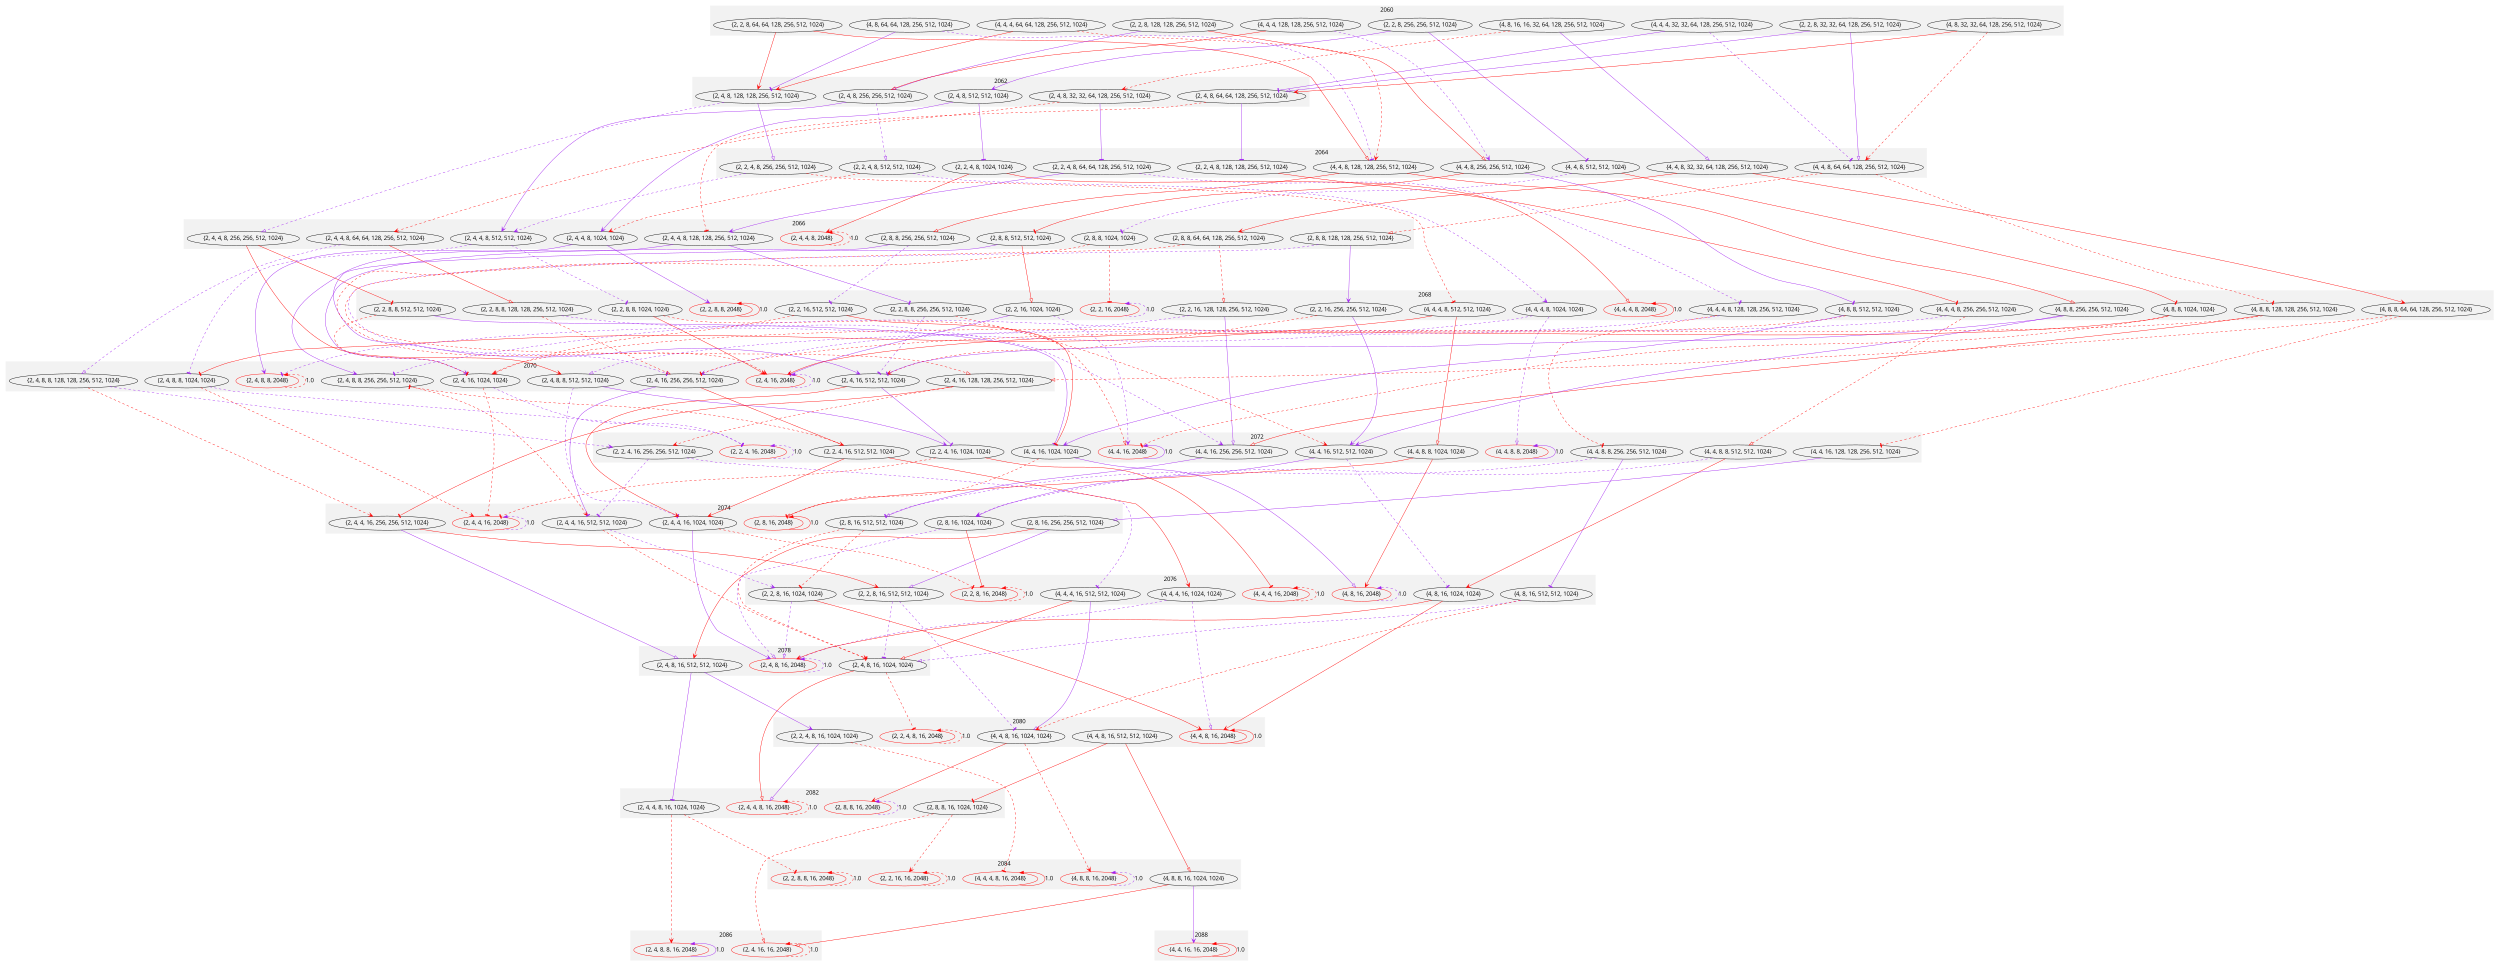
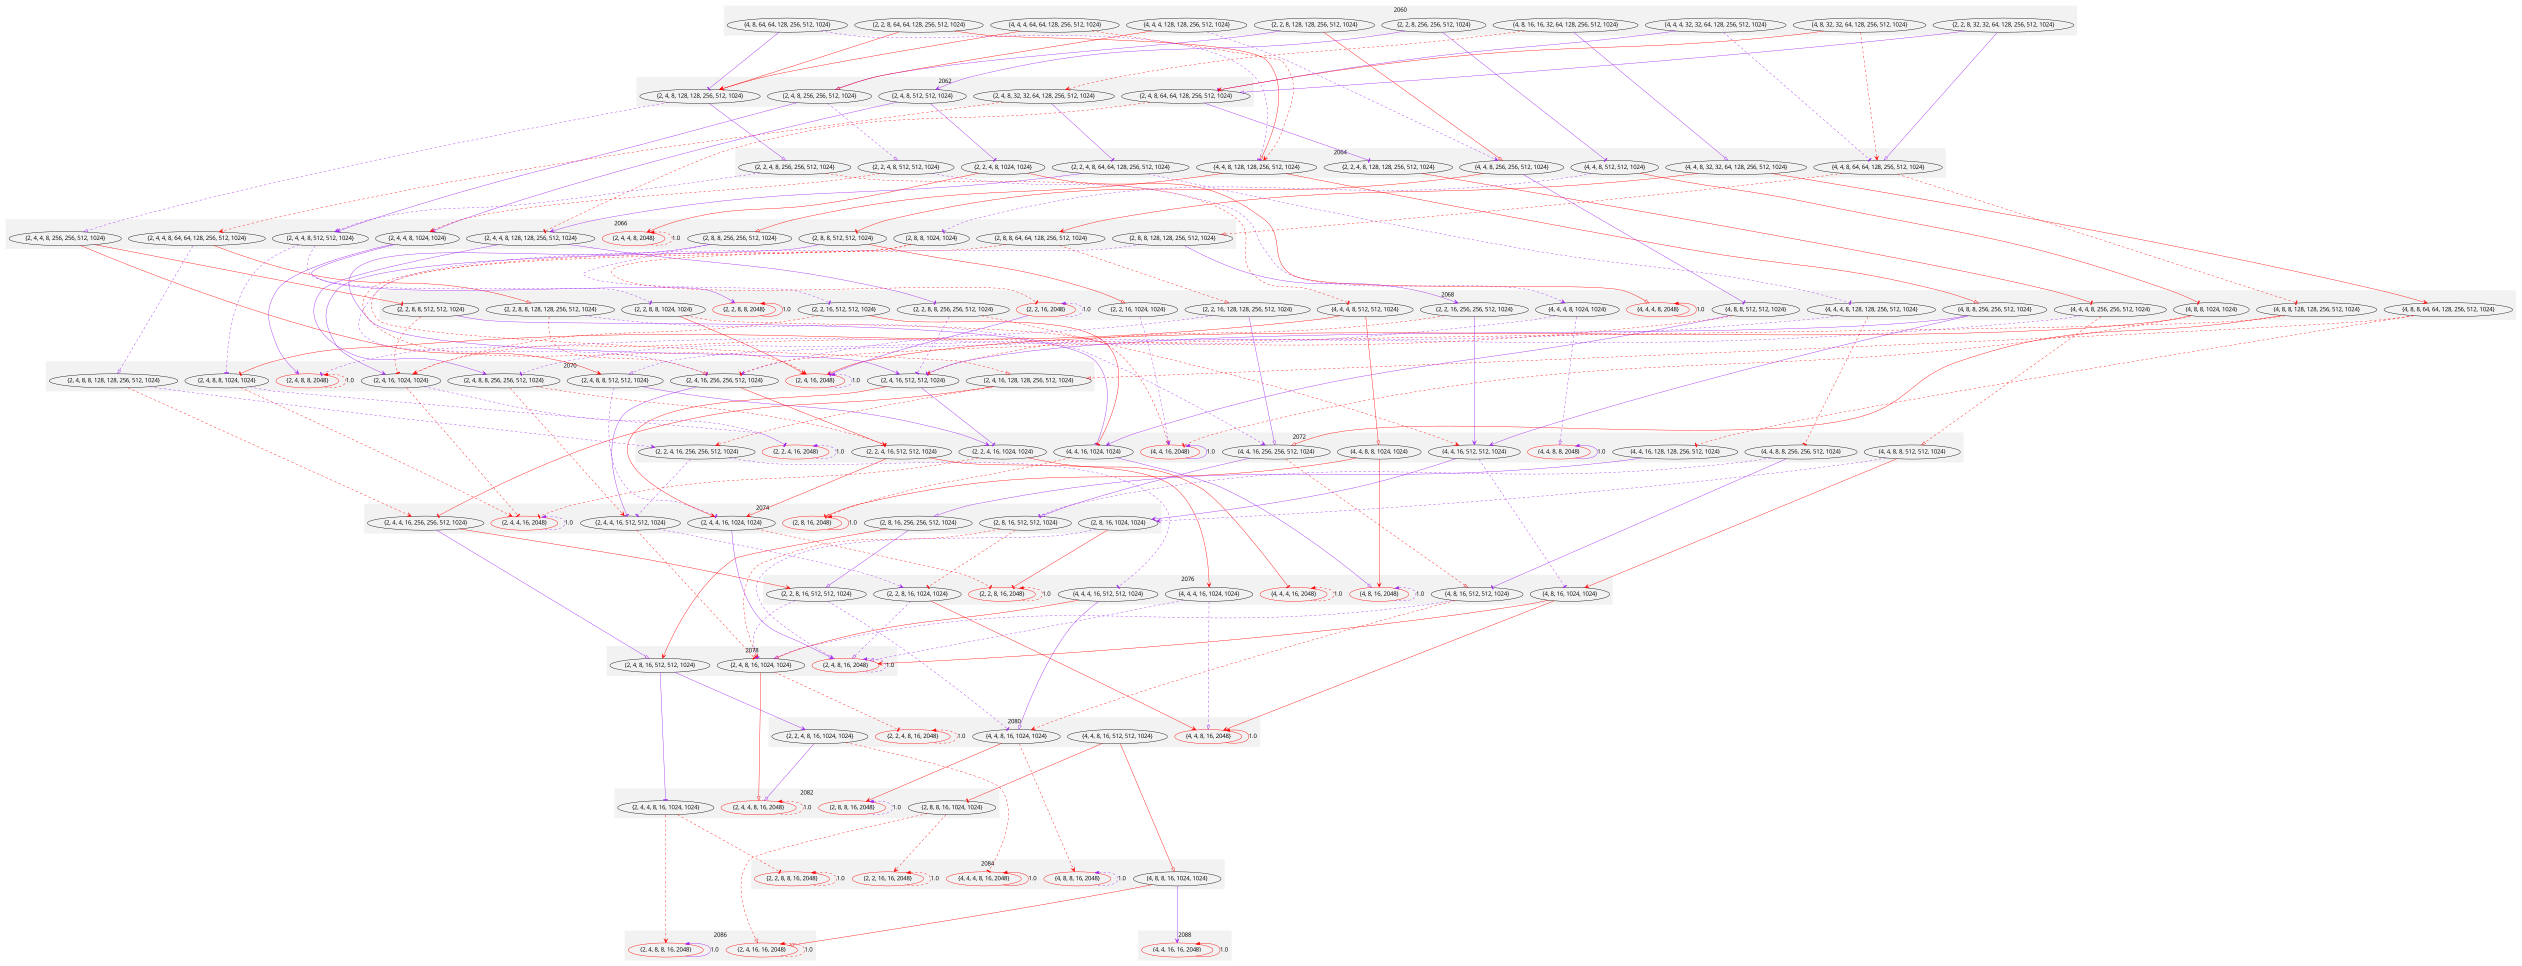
(866, 350) -> (929, 342)
(629, 407) -> (712, 408)
none -> (1375, 522)
